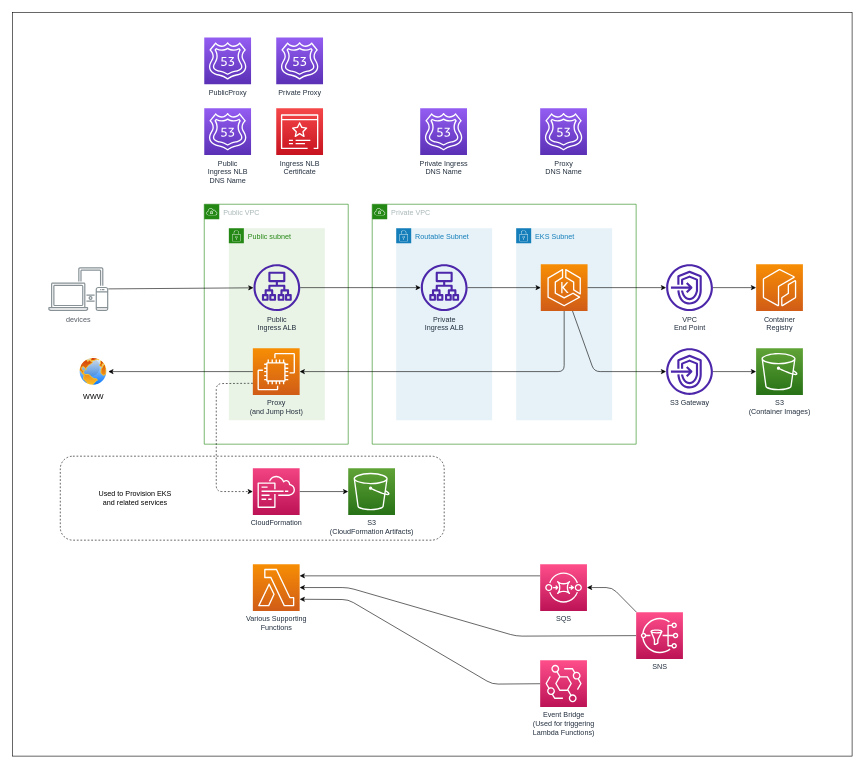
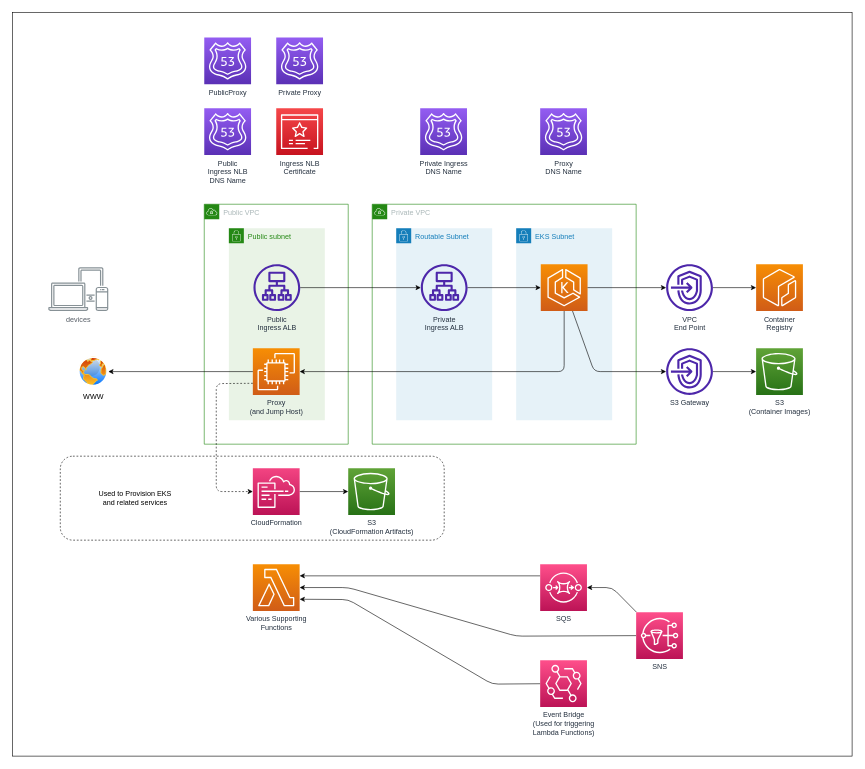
(159, 289) -> none
